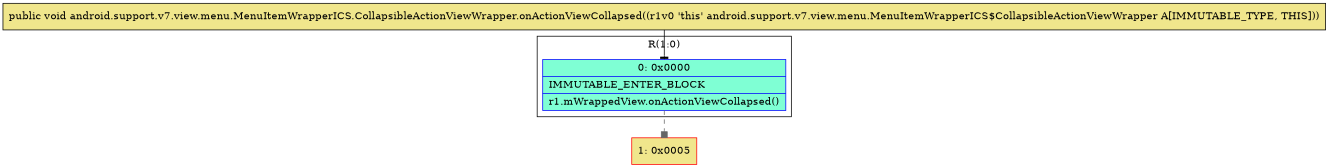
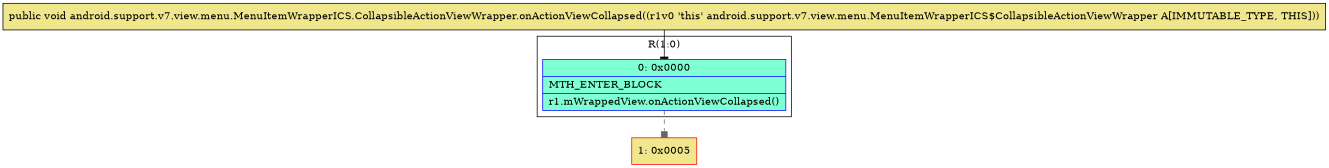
(627, 85) -> (606, 85)
